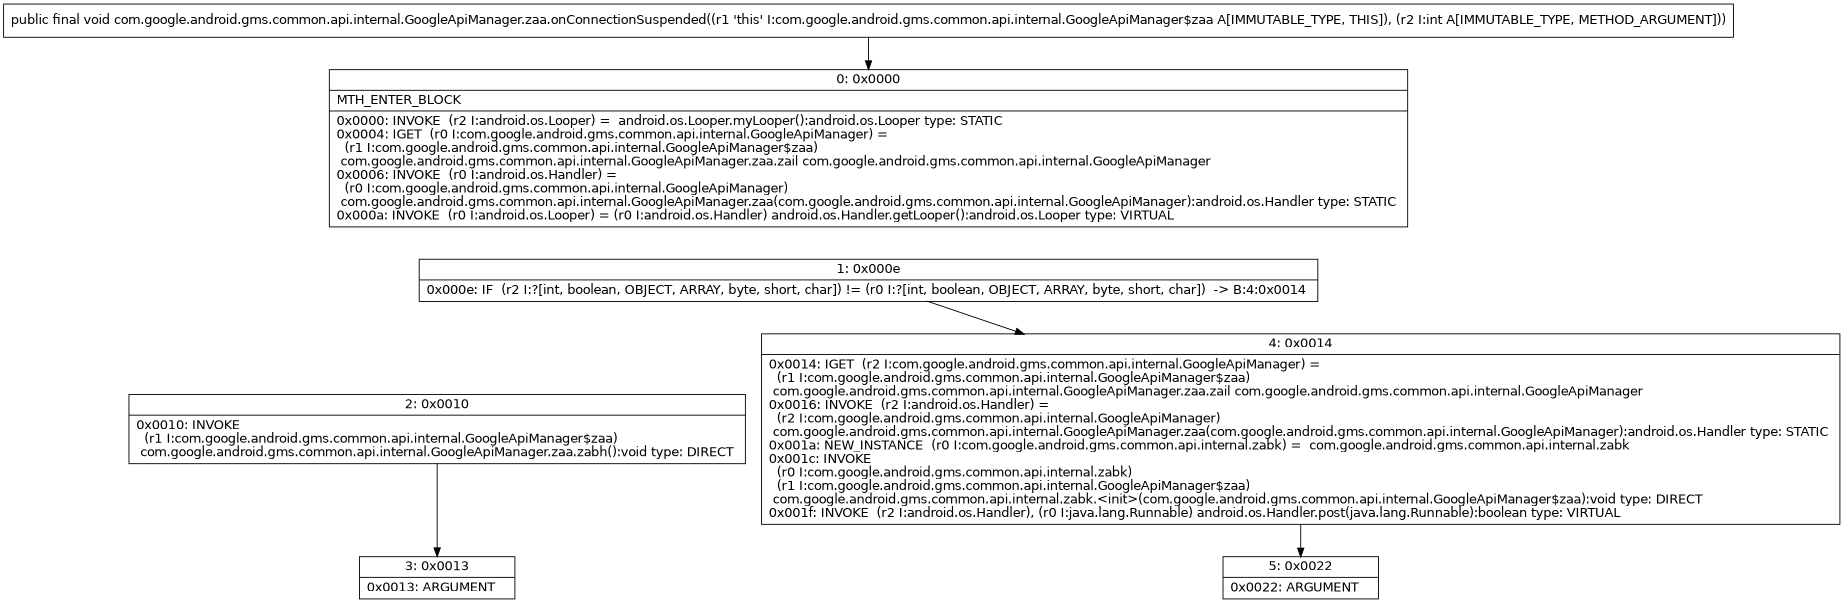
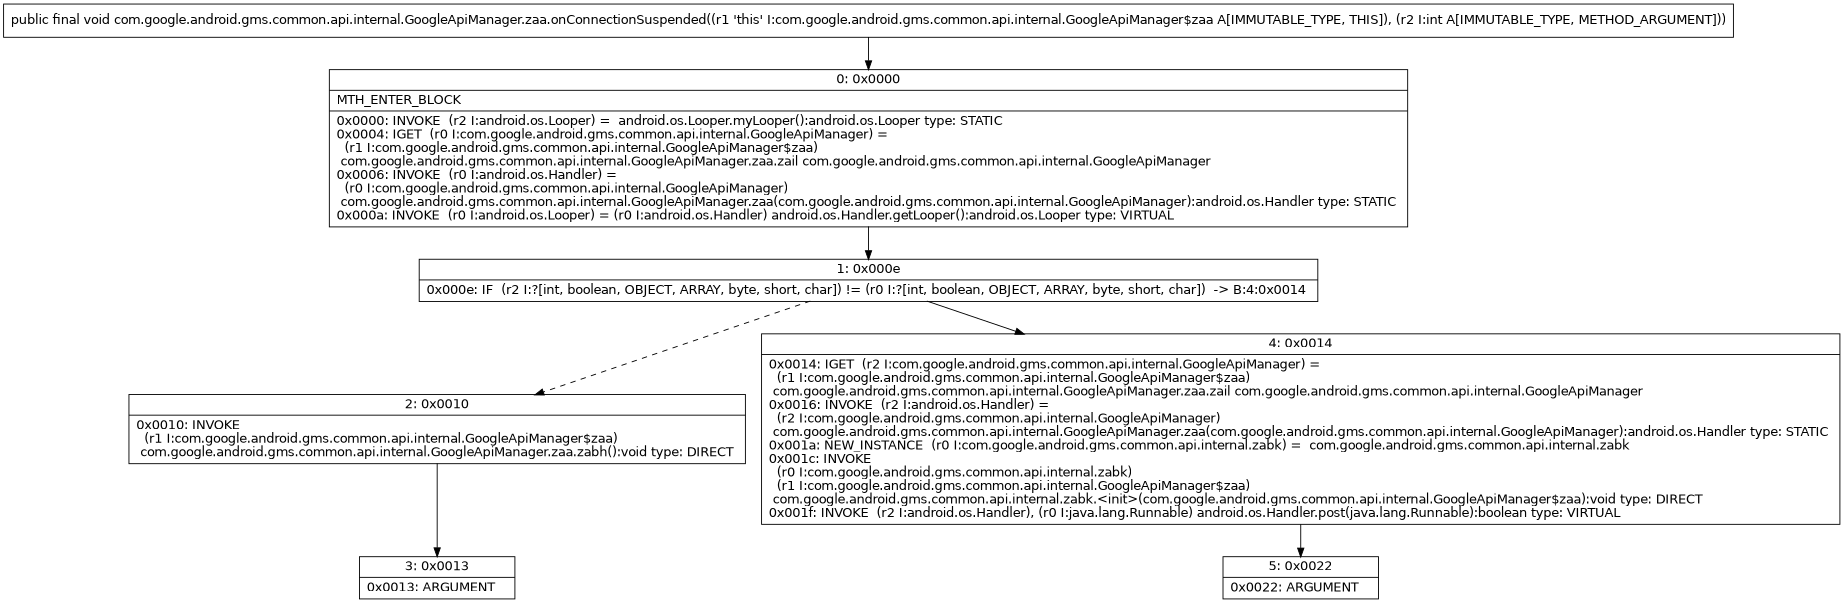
none -> (869, 239)
none -> (677, 347)
